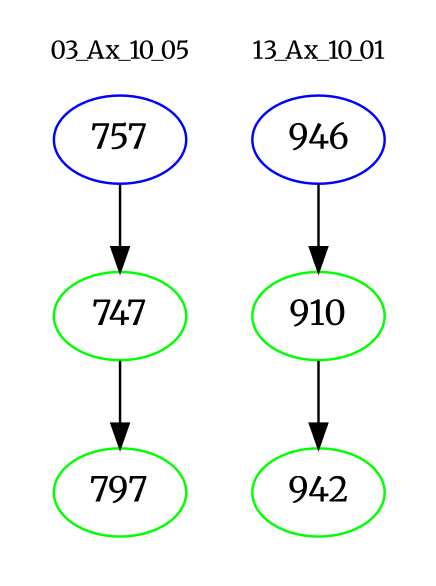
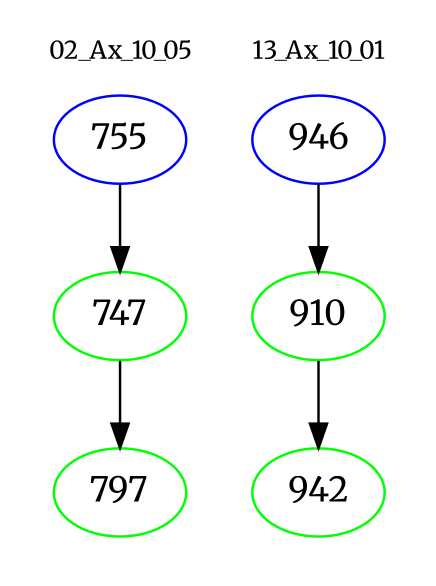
(121, 53) -> (121, 53)
(120, 140) -> (120, 140)
